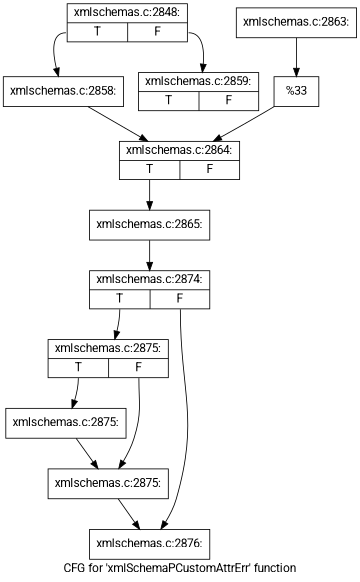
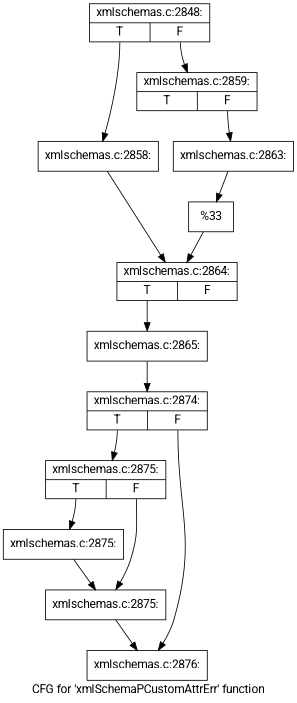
none -> (228, 122)
